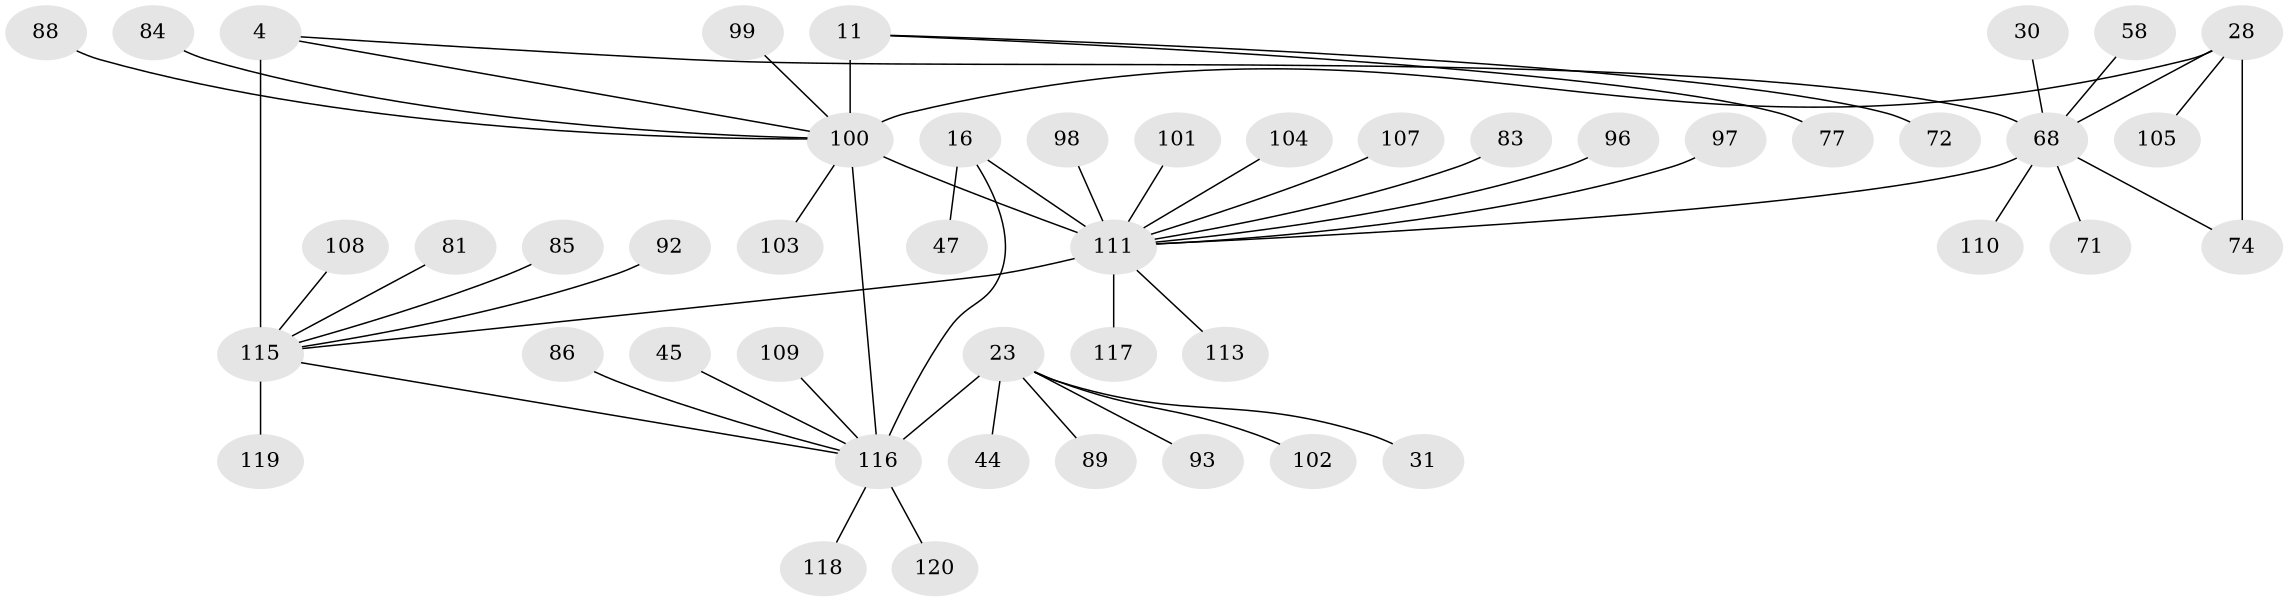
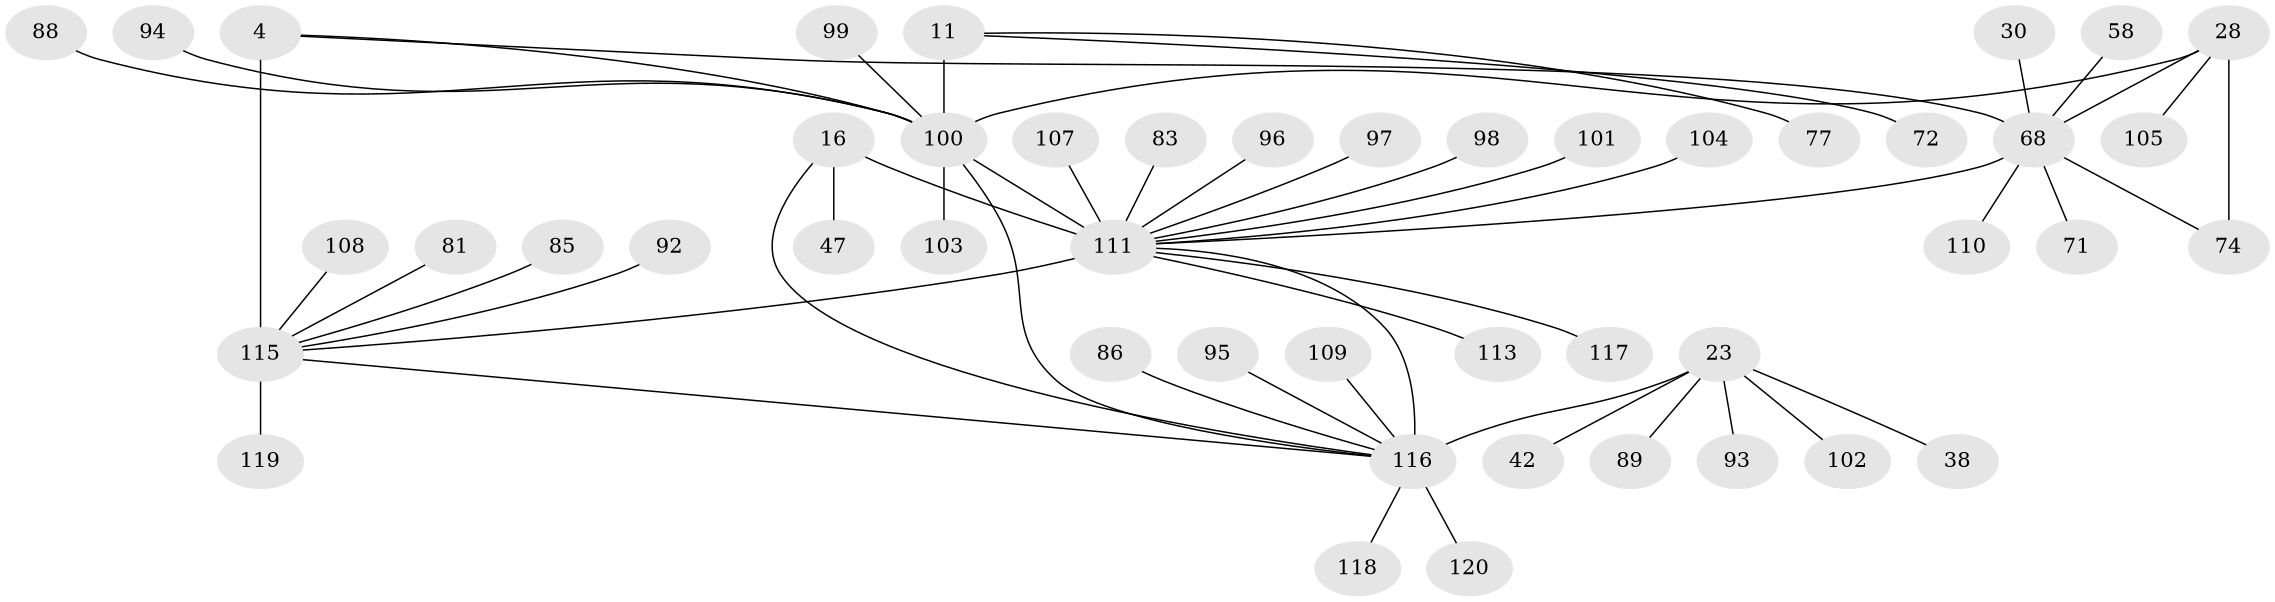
(153, 33) -> (153, 33)
none -> (1331, 288)
(670, 354) -> (1218, 354)
(989, 462) -> (1523, 462)
(1423, 462) -> (1958, 462)
